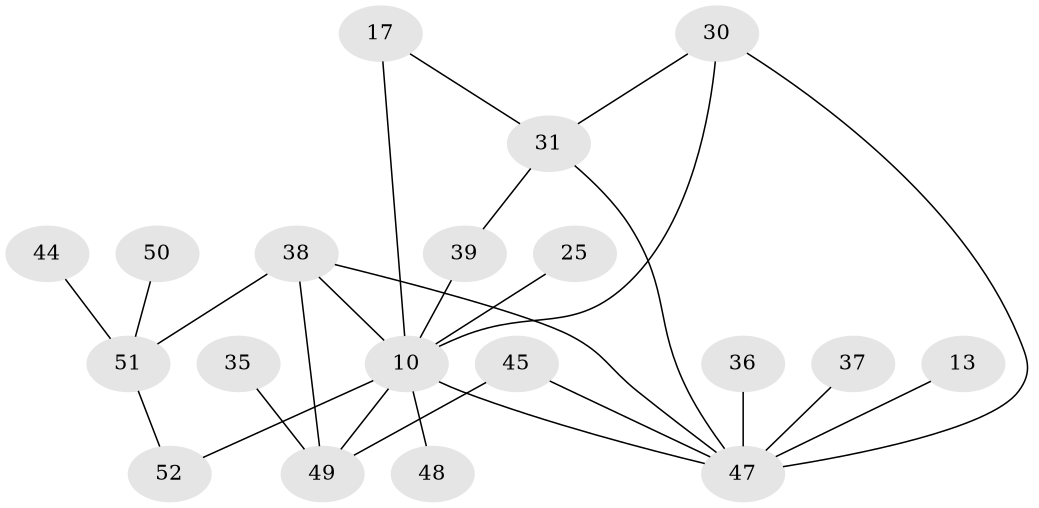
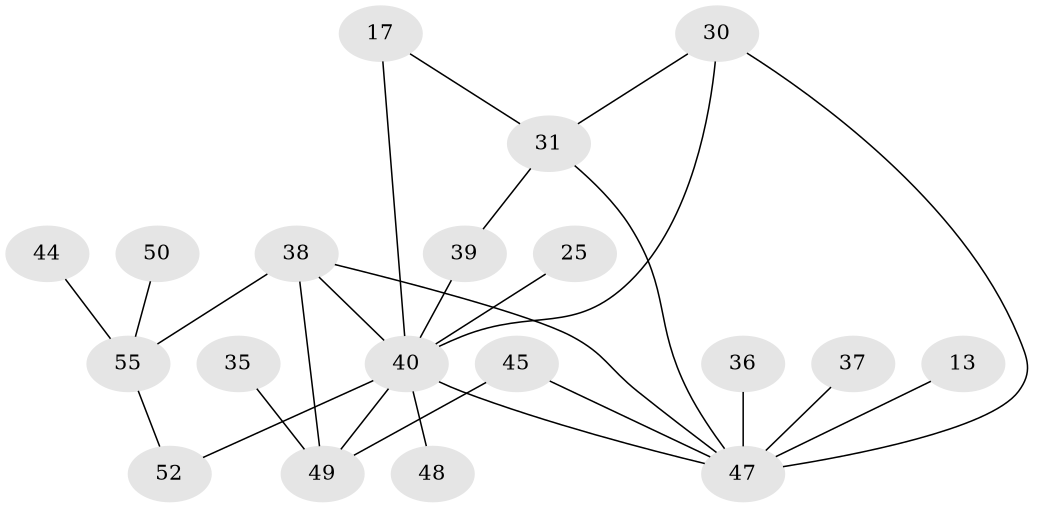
(128, 364) -> (128, 364)
(407, 364) -> (407, 364)
